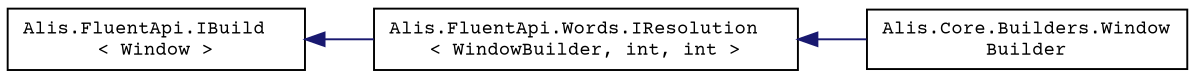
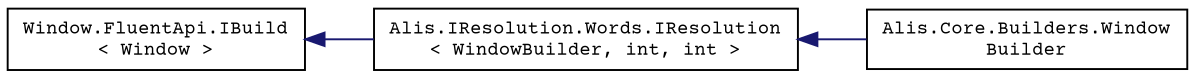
(156, 39) -> (156, 39)
(586, 39) -> (586, 39)
